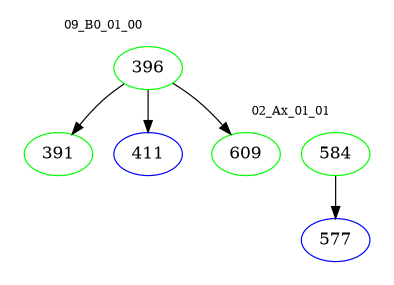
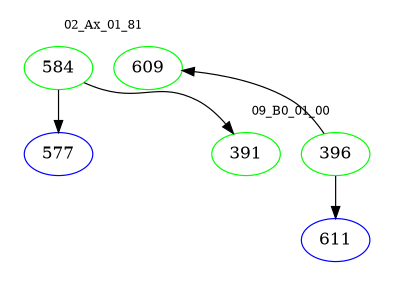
(100, 103) -> (159, 92)
(291, 112) -> (103, 26)
(148, 154) -> (336, 240)
